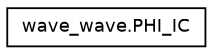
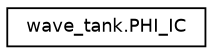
(106, 27) -> (106, 27)
